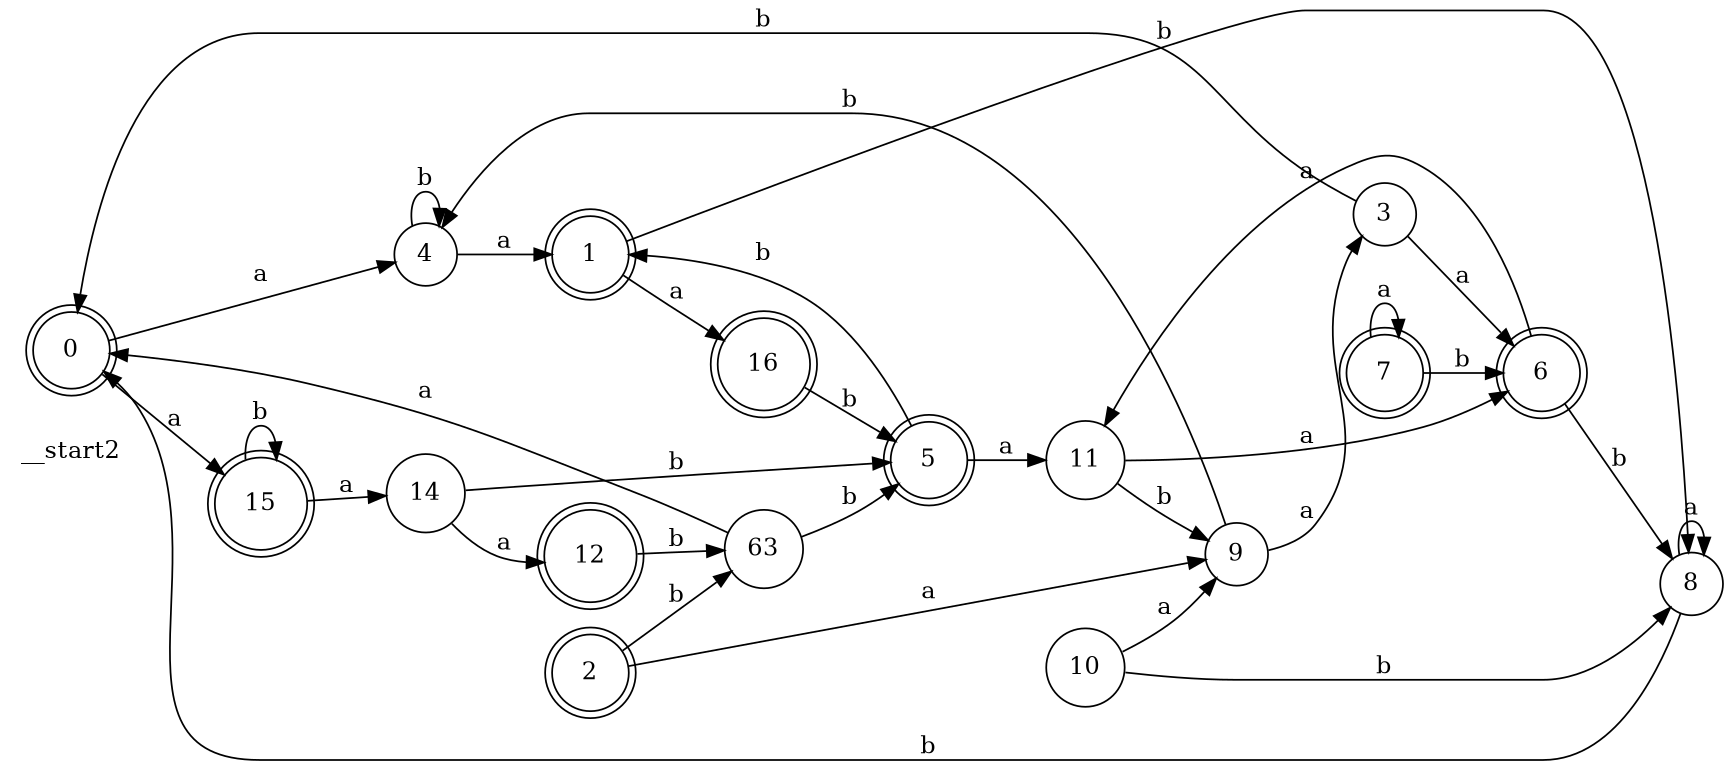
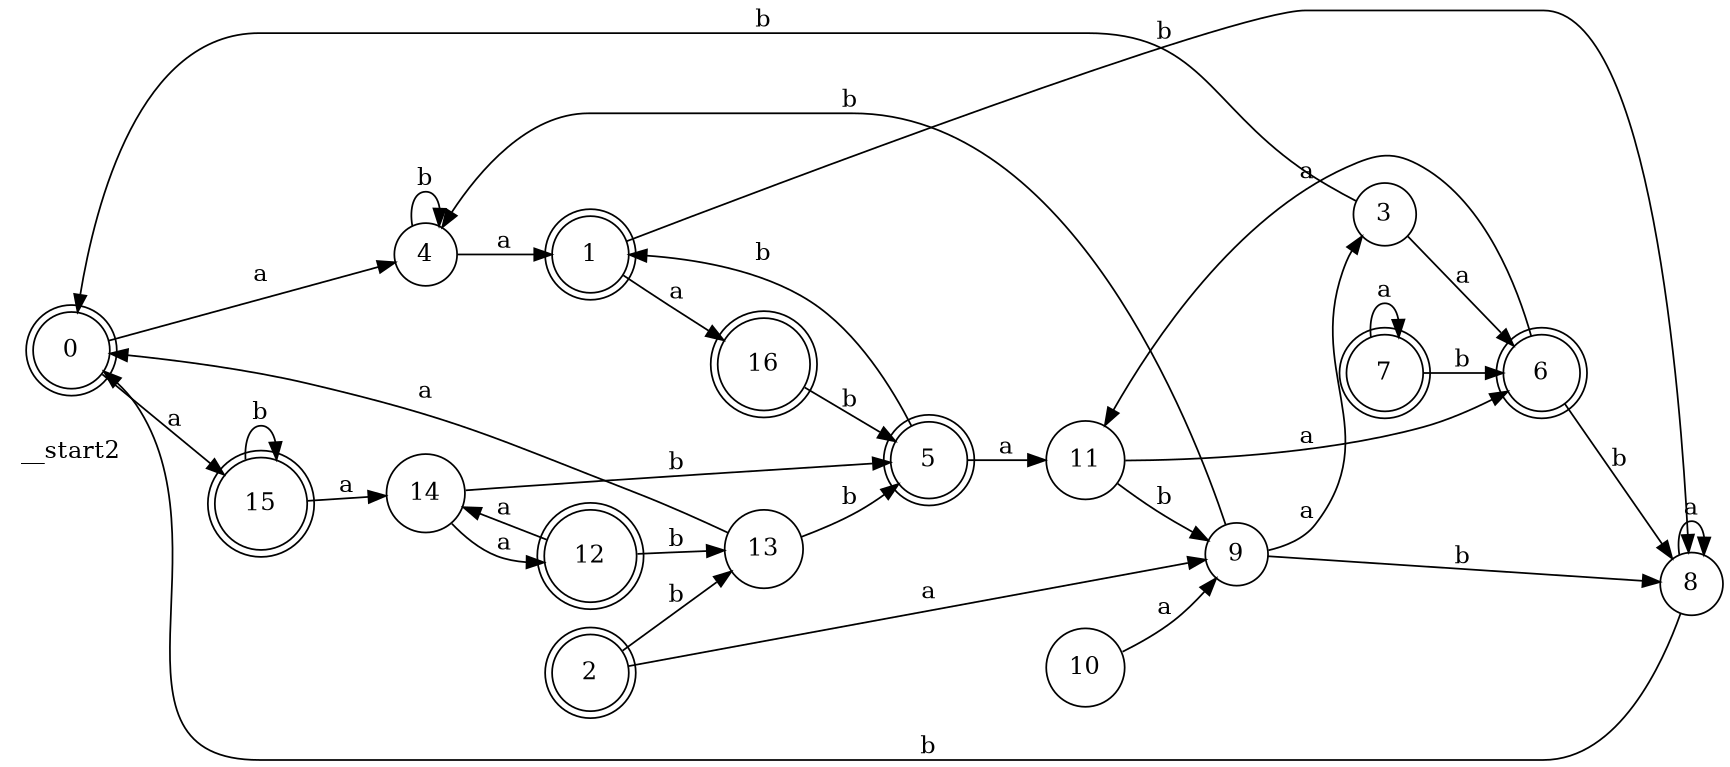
none -> (513, 527)
(764, 549) -> (764, 549)
(1400, 680) -> (1455, 569)
